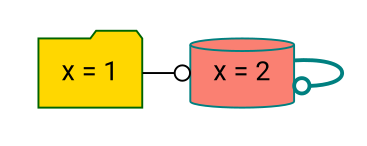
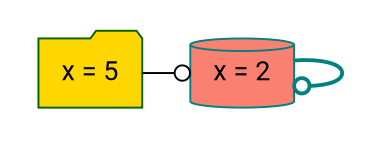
(90, 73) -> (90, 73)
